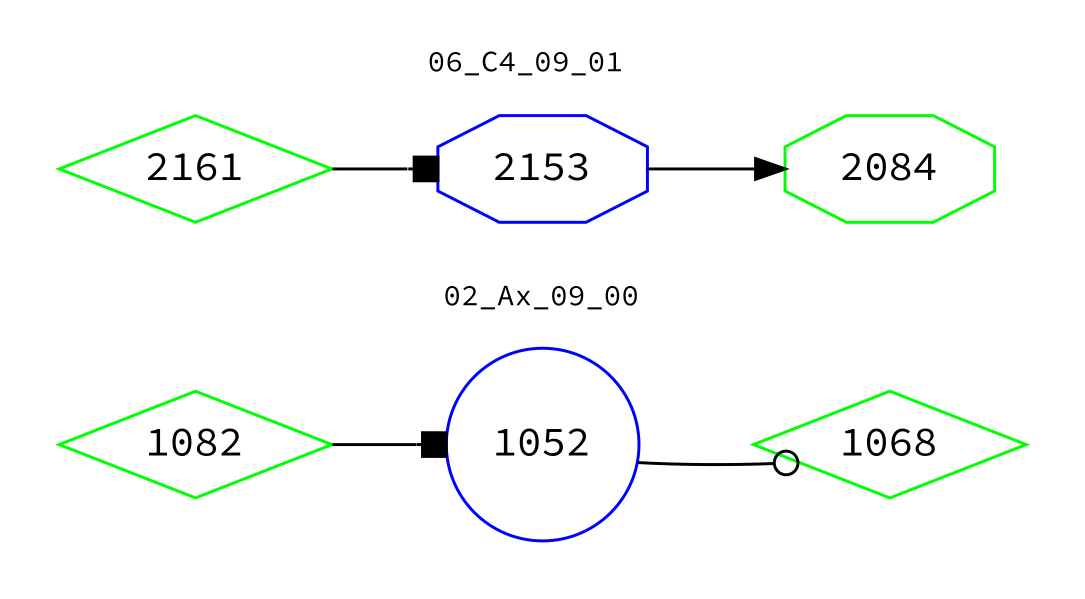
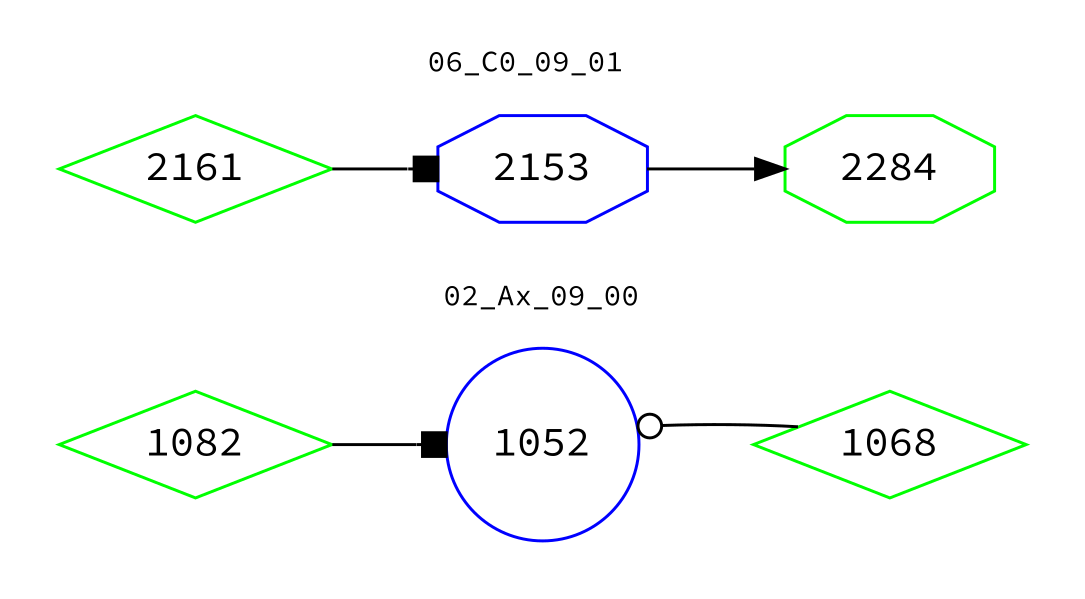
(527, 64) -> (527, 64)
(890, 169) -> (890, 169)
(706, 465) -> (730, 425)
